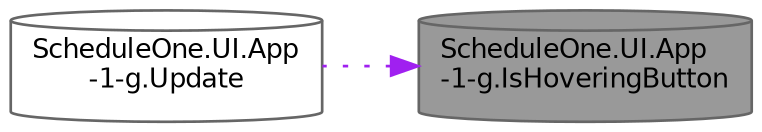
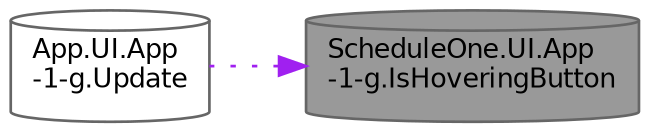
(166, 66) -> (110, 66)
